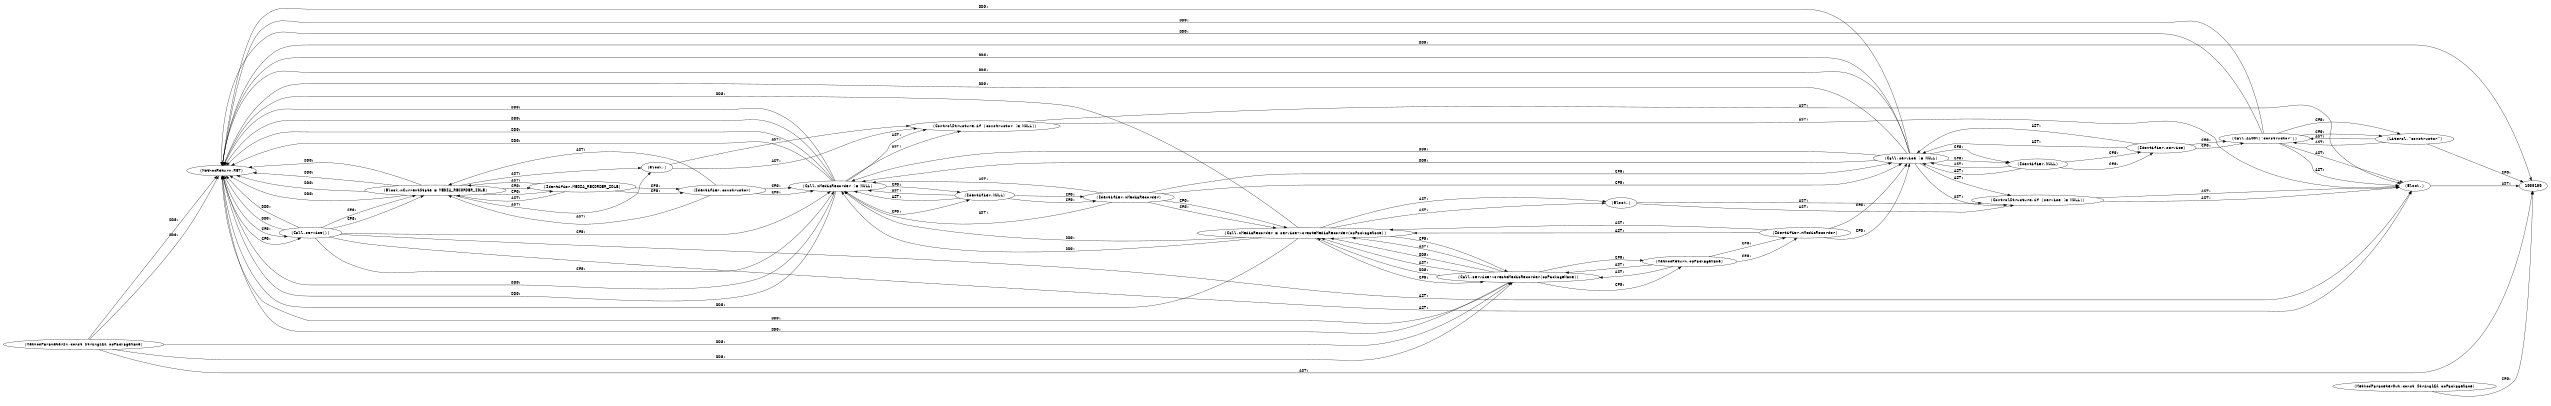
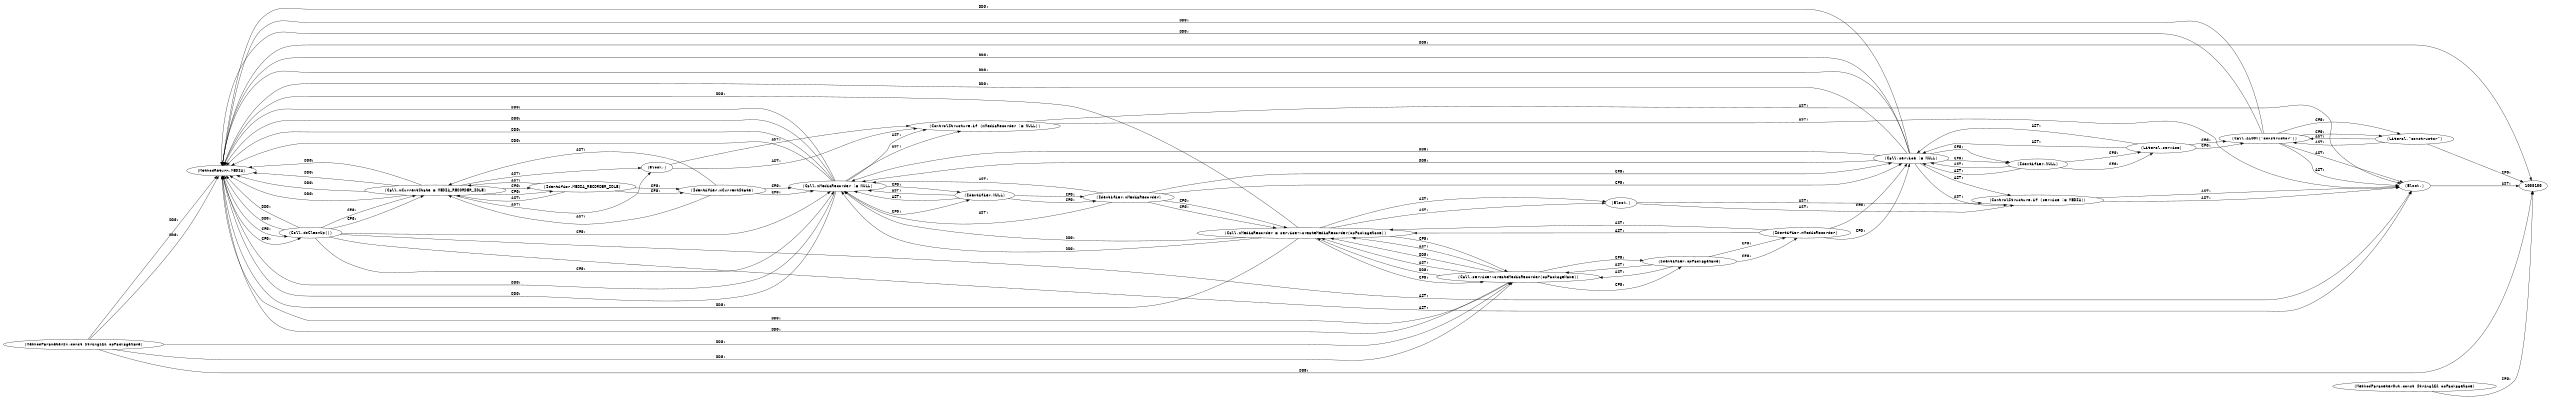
(985, 126) -> (985, 126)
(2161, 148) -> (2161, 148)
(221, 171) -> (221, 171)
(435, 190) -> (435, 190)
(722, 190) -> (722, 190)
(2038, 200) -> (2038, 200)
(310, 233) -> (310, 233)
(1689, 262) -> (1689, 262)
(1305, 371) -> (1305, 371)
